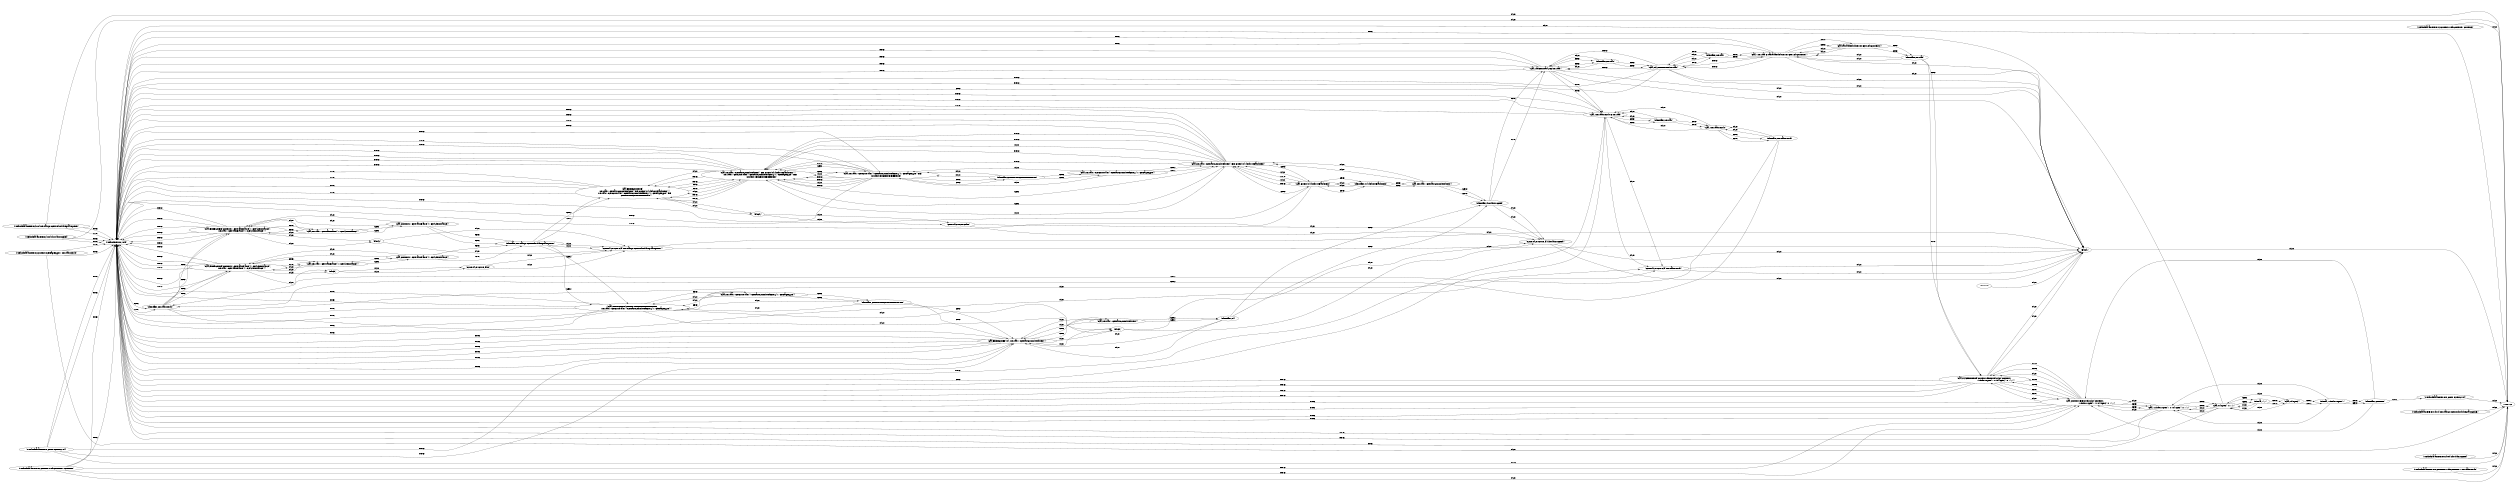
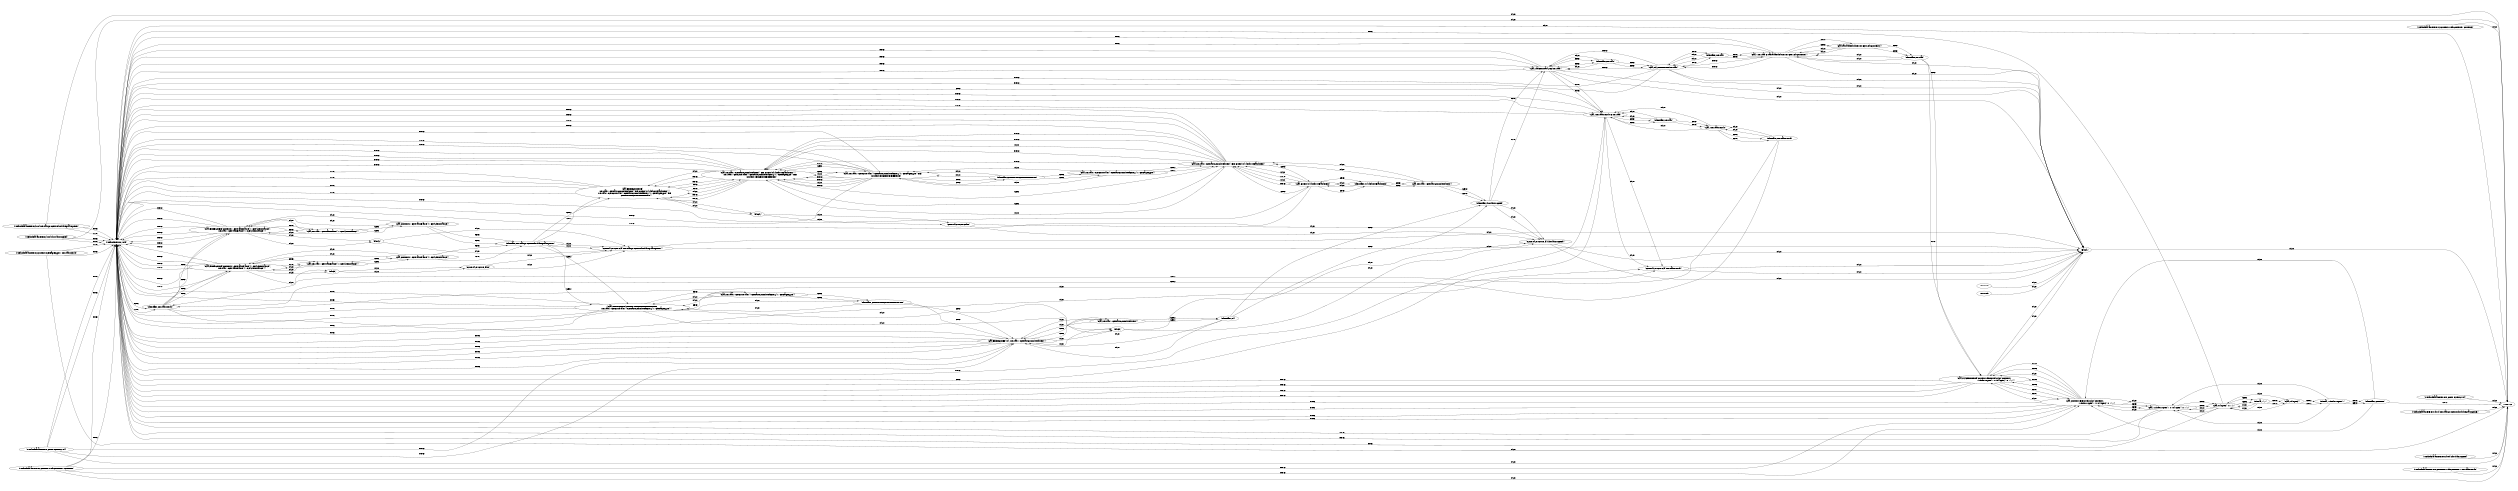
none -> (1984, 294)
(2405, 400) -> (2444, 404)
(1514, 462) -> (1514, 462)
